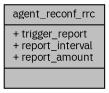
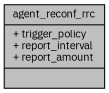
(50, 34) -> (50, 34)
